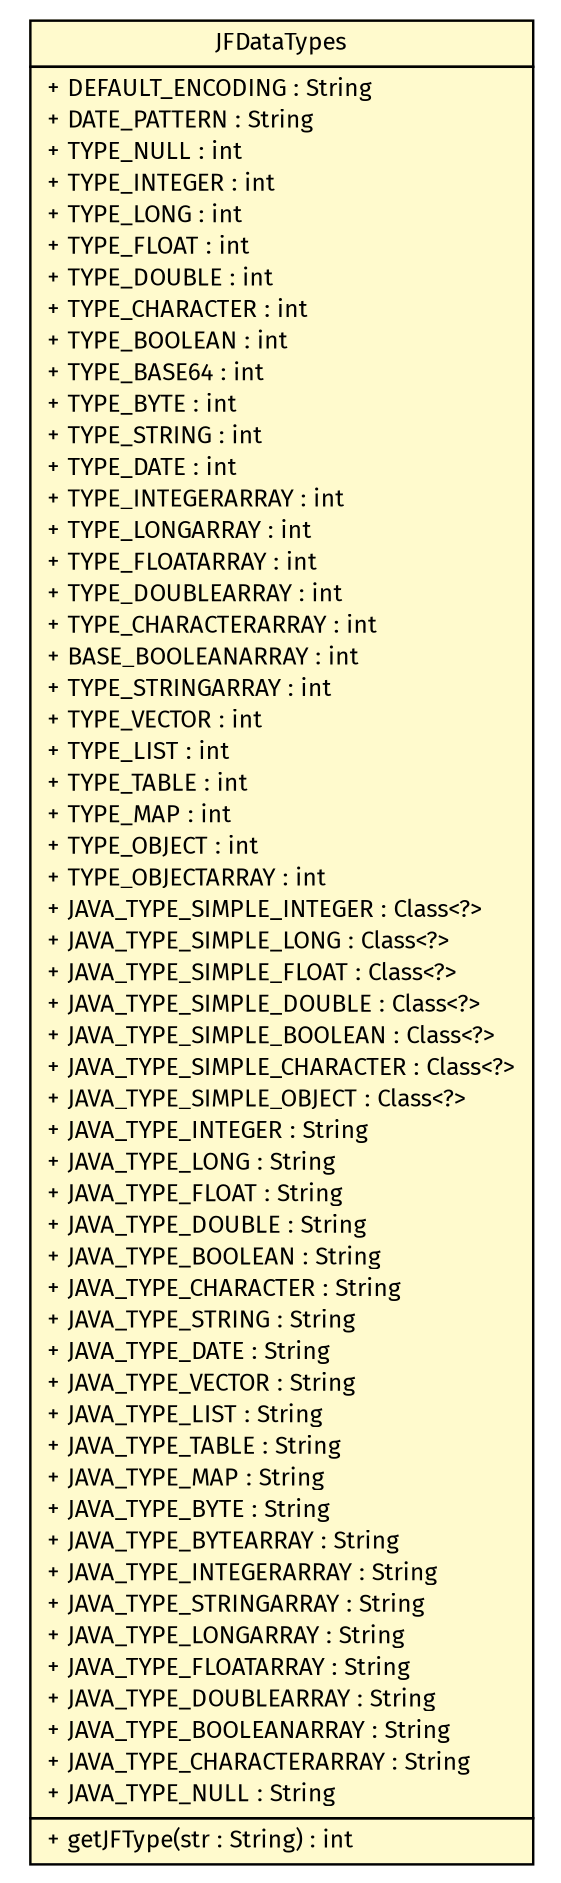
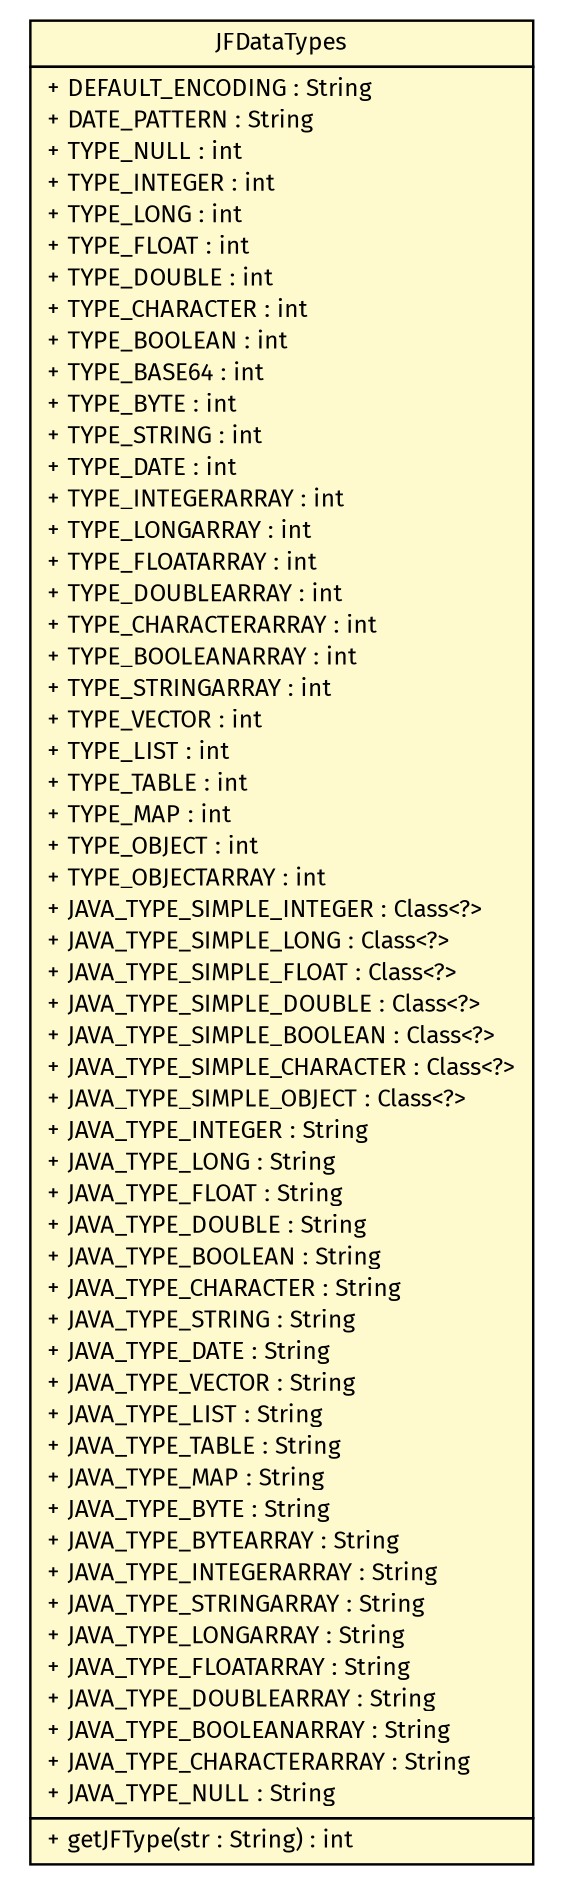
(204, 657) -> (203, 657)
